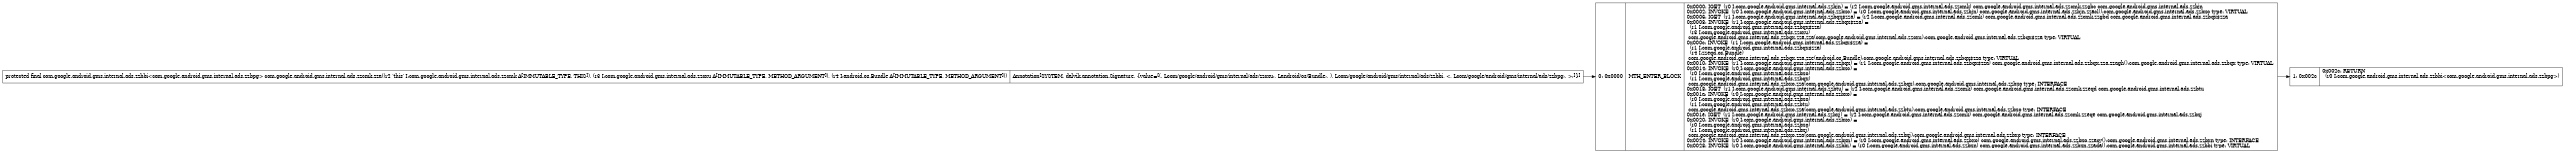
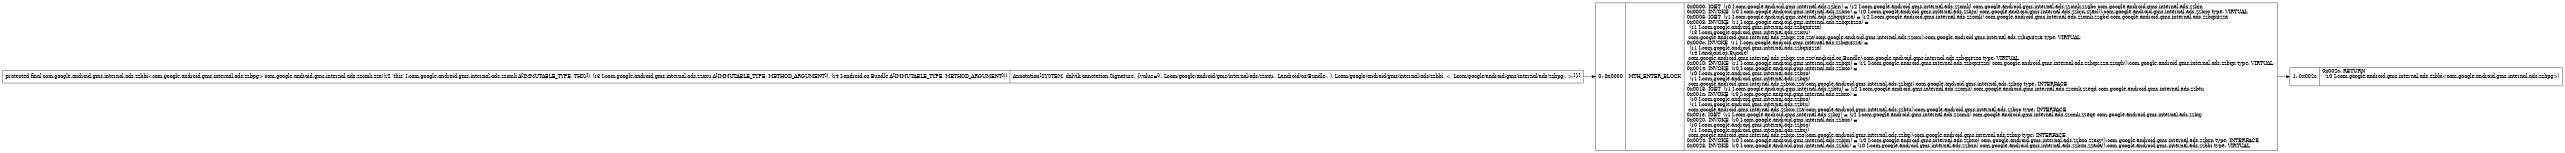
(1715, 53) -> (1718, 53)
